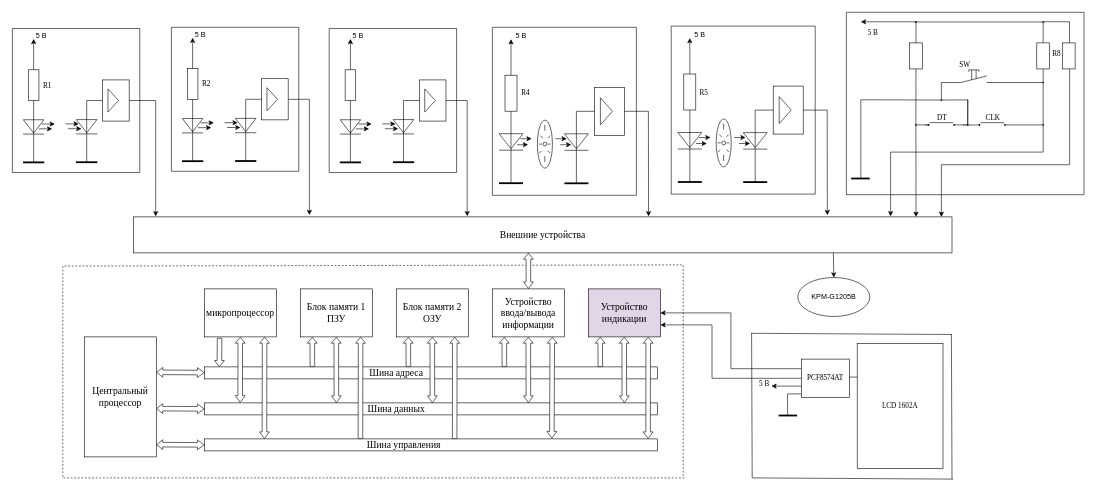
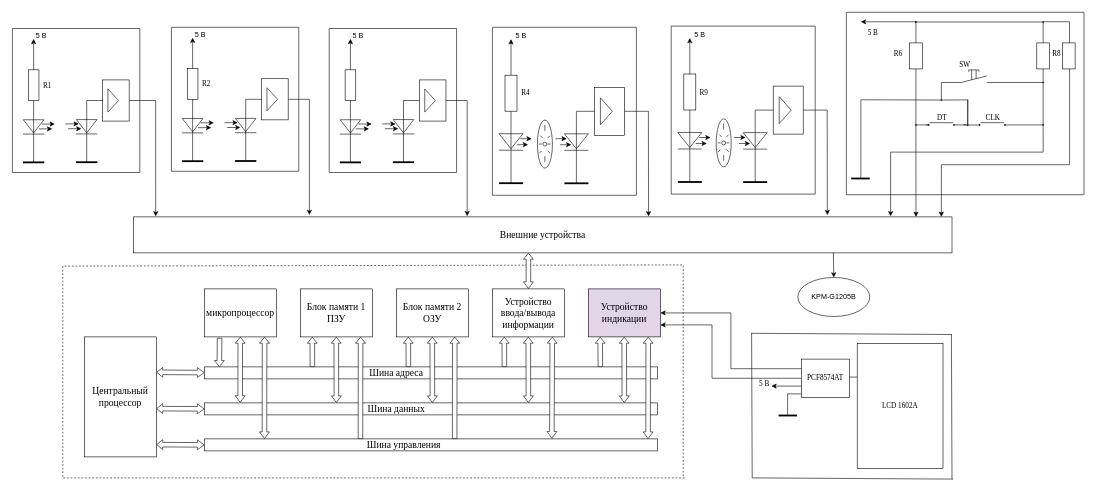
none -> (898, 54)
(704, 93) -> (704, 93)
